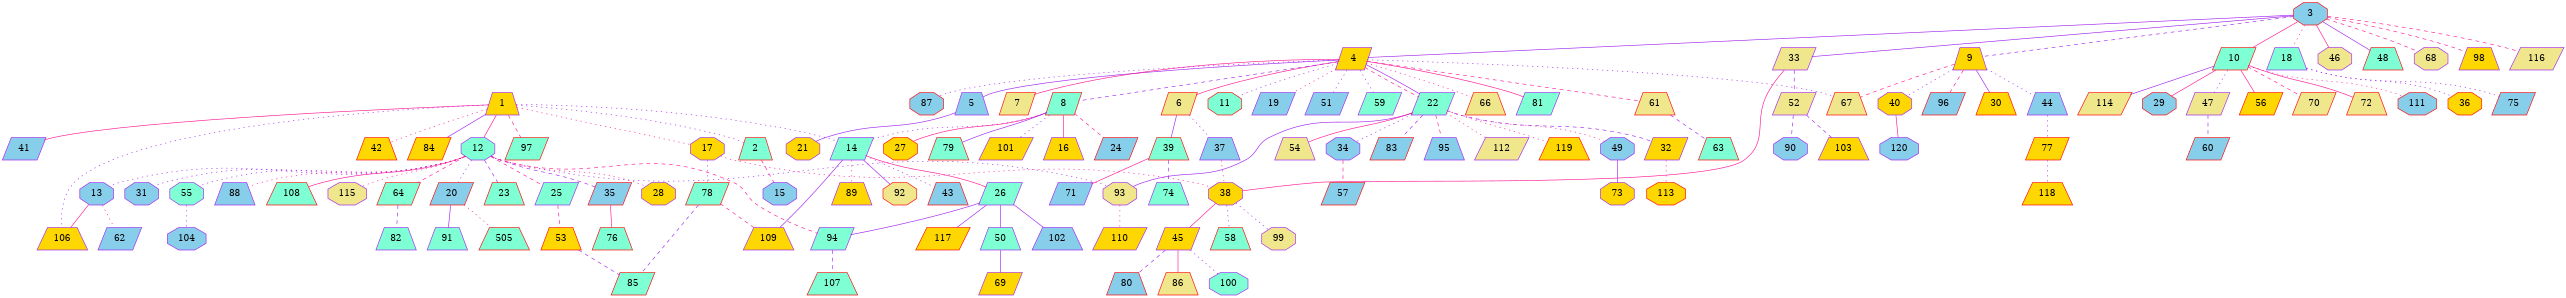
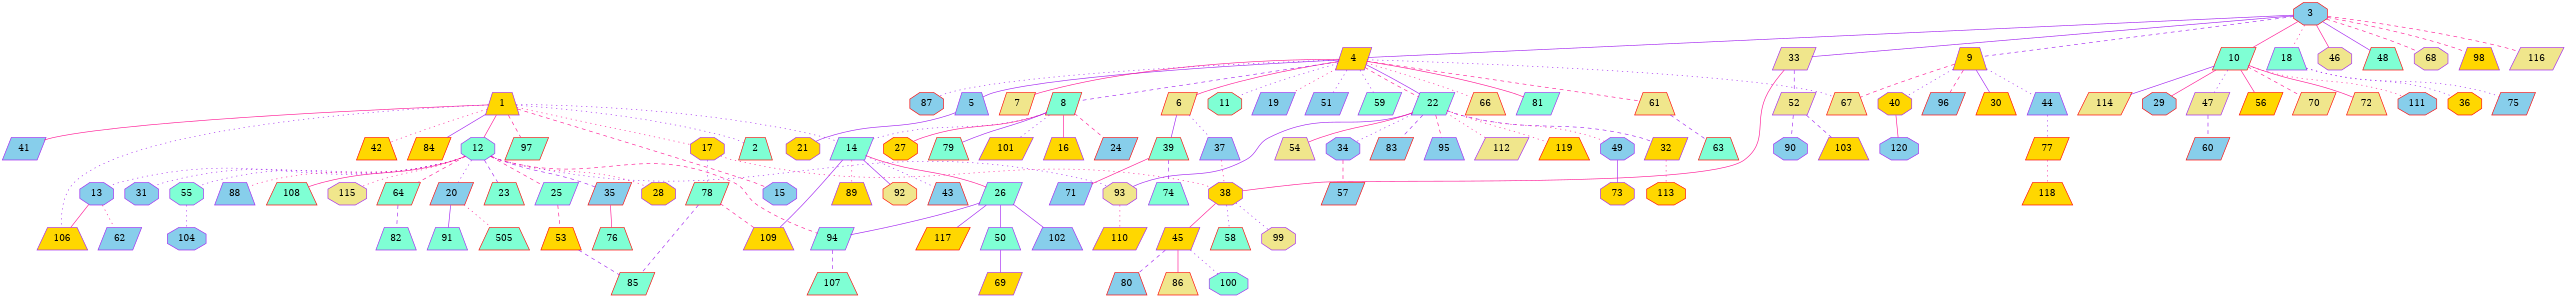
(767, 171) -> (642, 147)
(2047, 171) -> (2047, 171)
